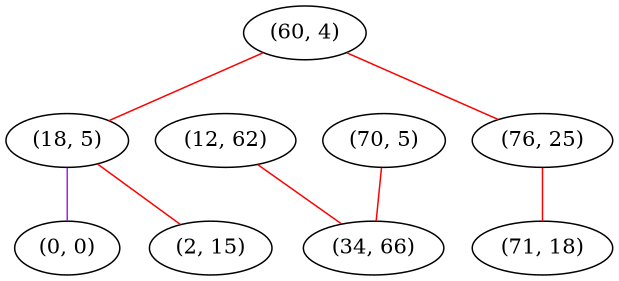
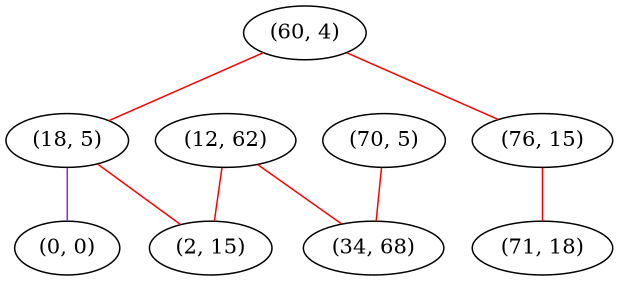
(542, 140) -> (542, 140)
none -> (218, 194)
(374, 248) -> (374, 248)
